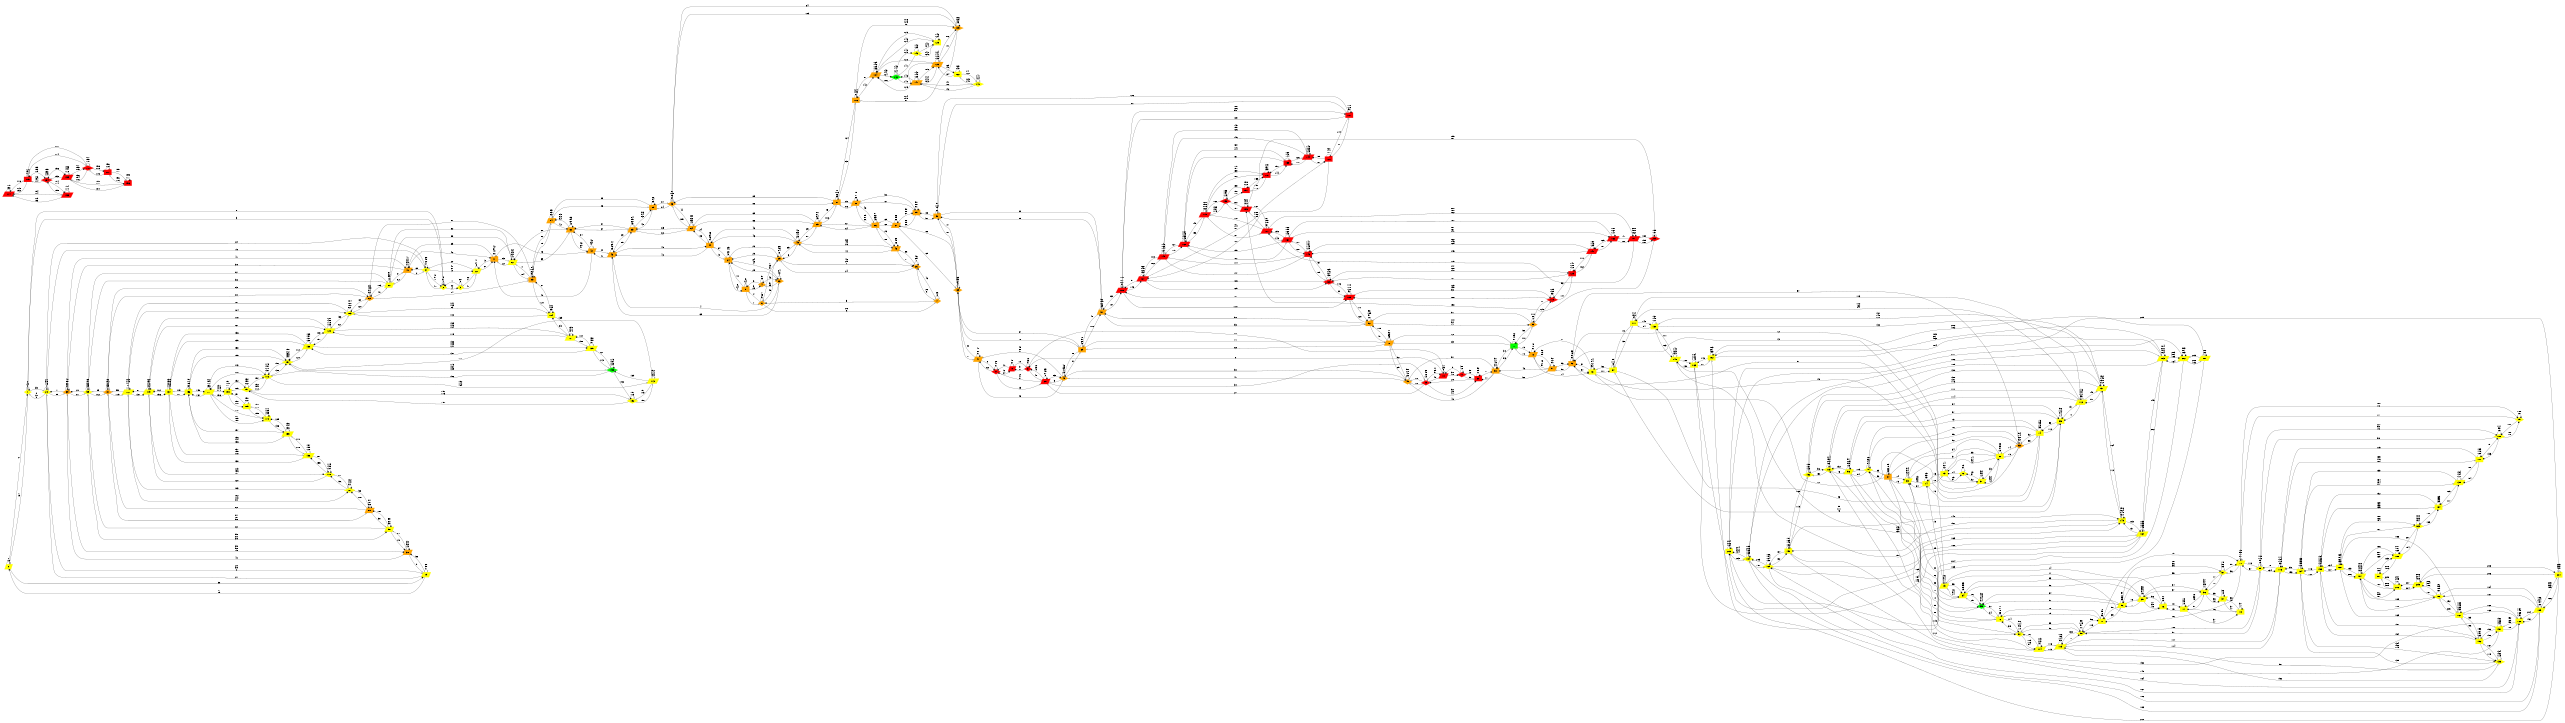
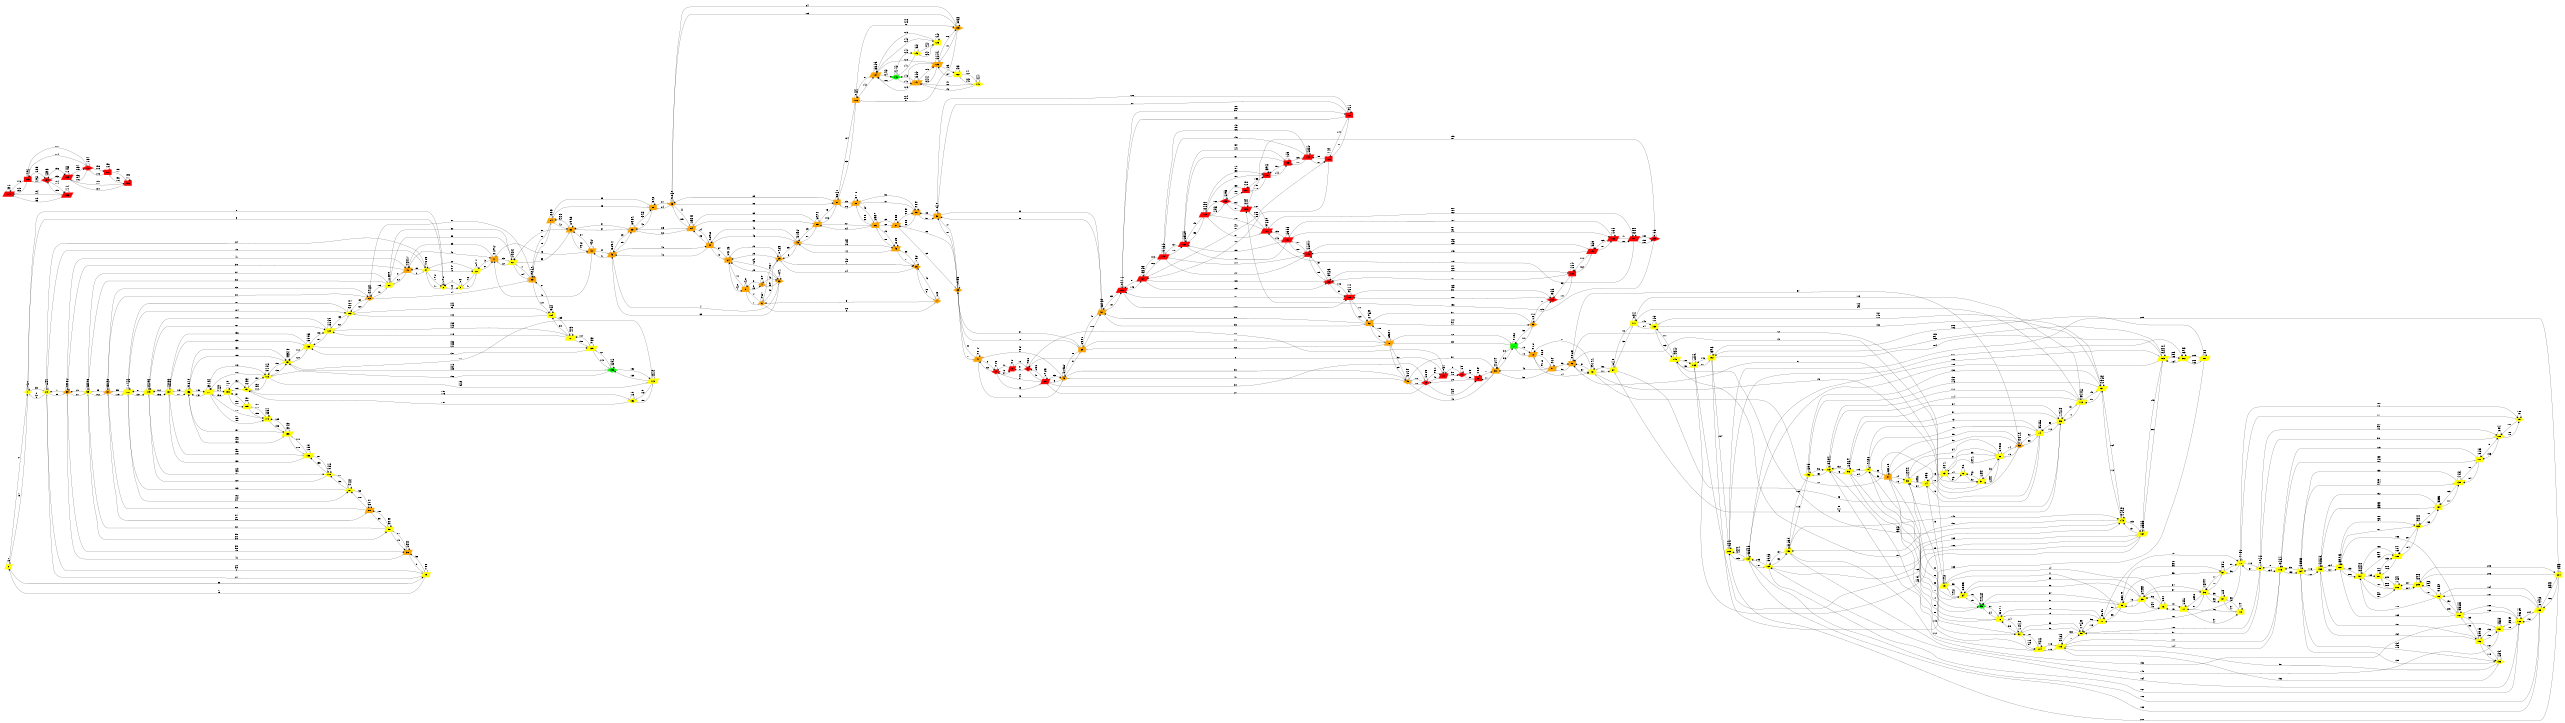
(622, 385) -> (634, 371)
(1991, 560) -> (1720, 454)
(2391, 600) -> (2369, 576)
